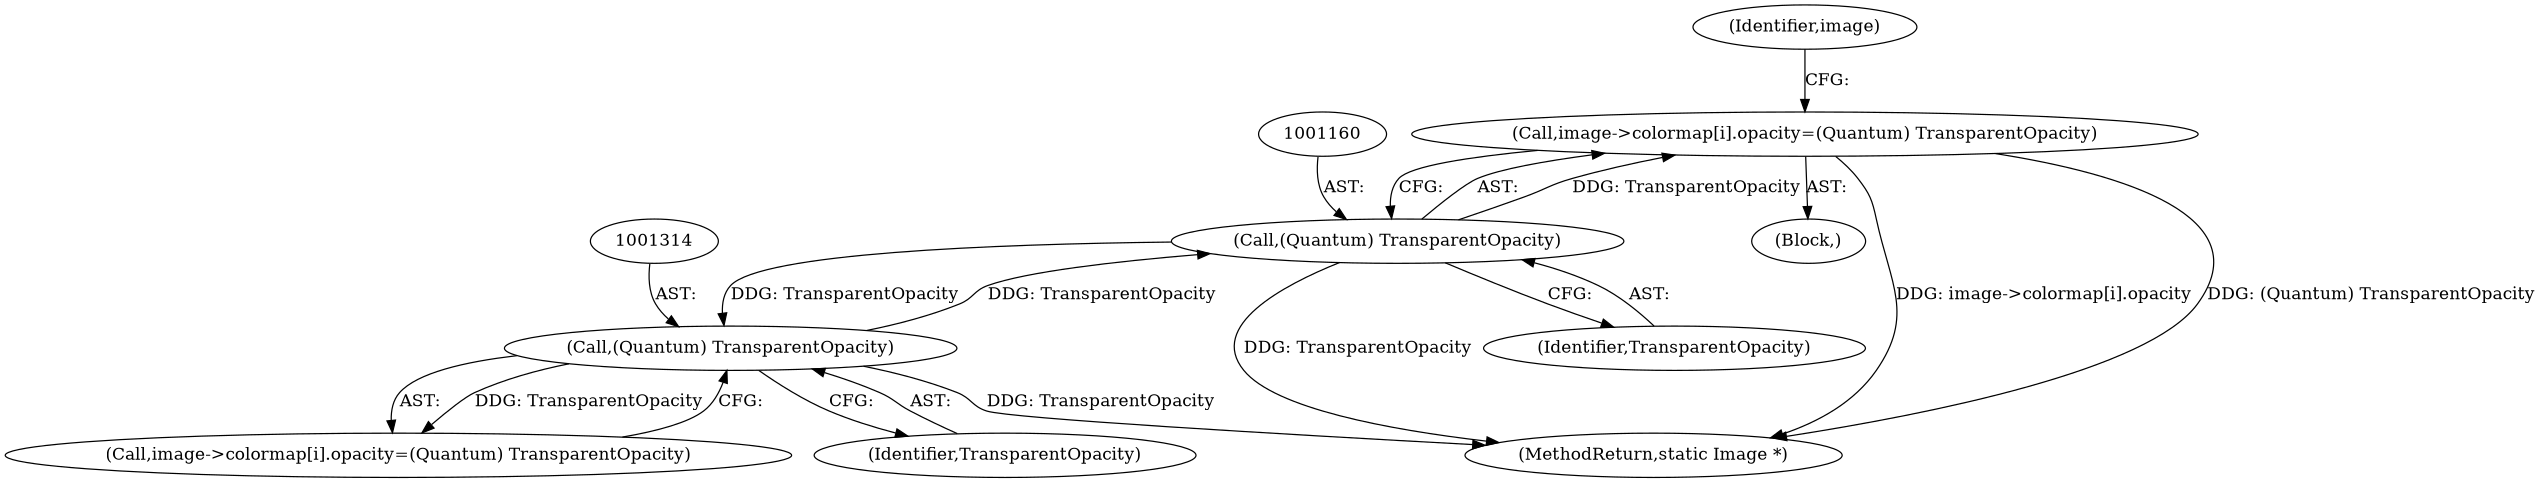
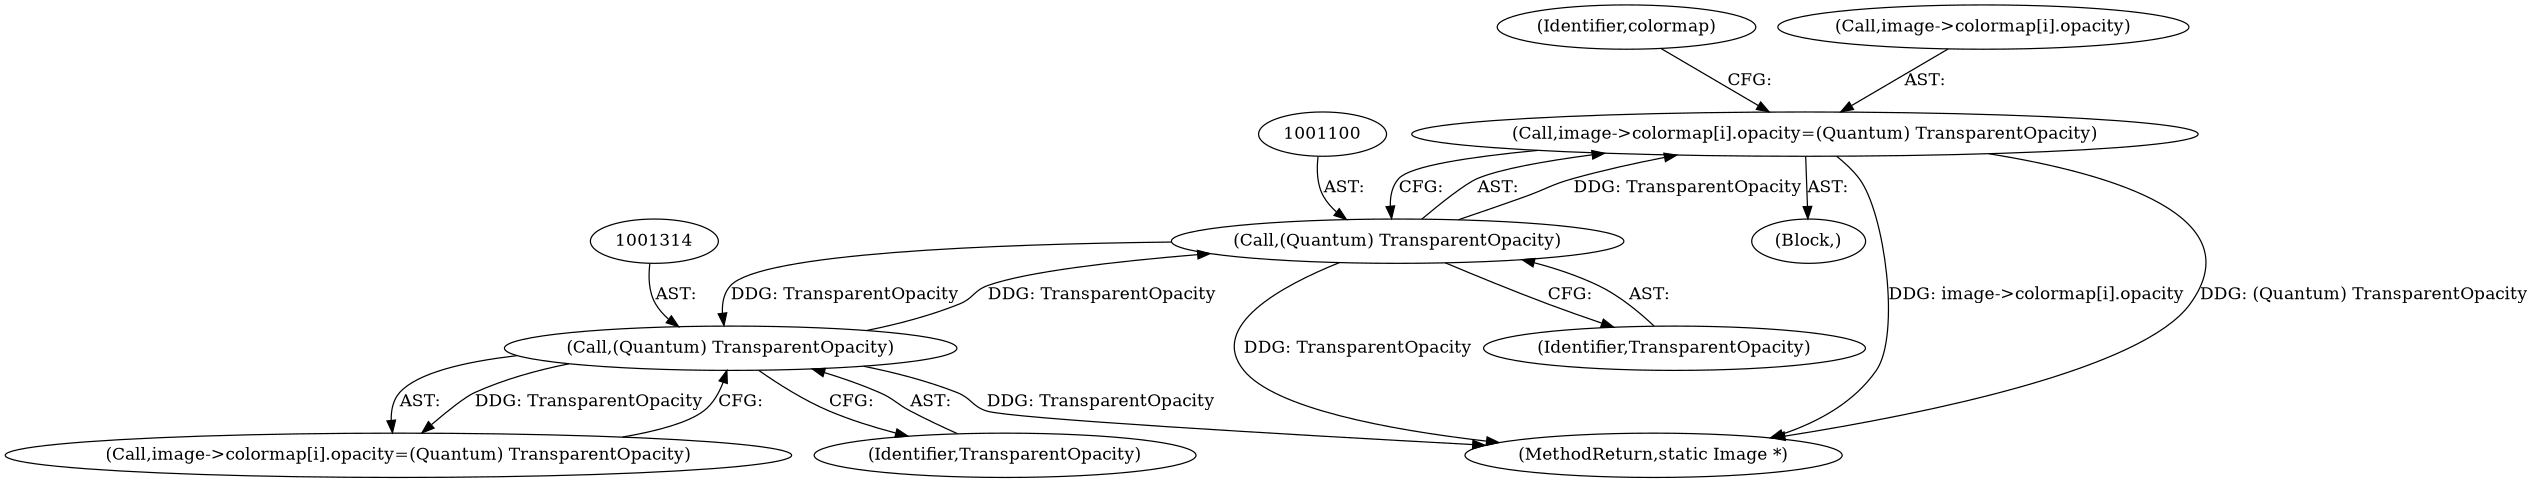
(1805, 27) -> (1627, 27)
none -> (1983, 27)
(1323, 134) -> (1323, 134)
